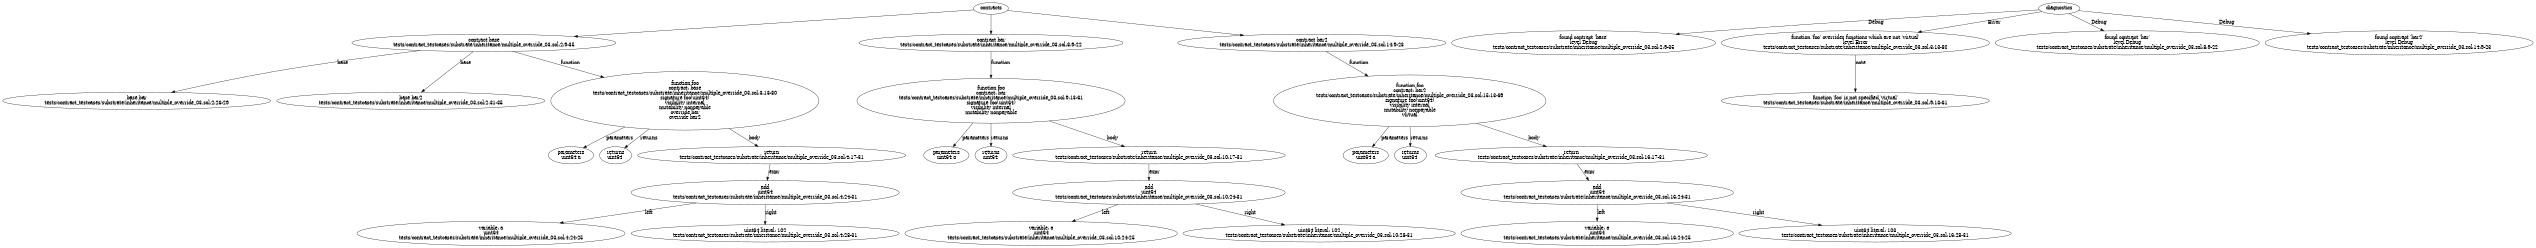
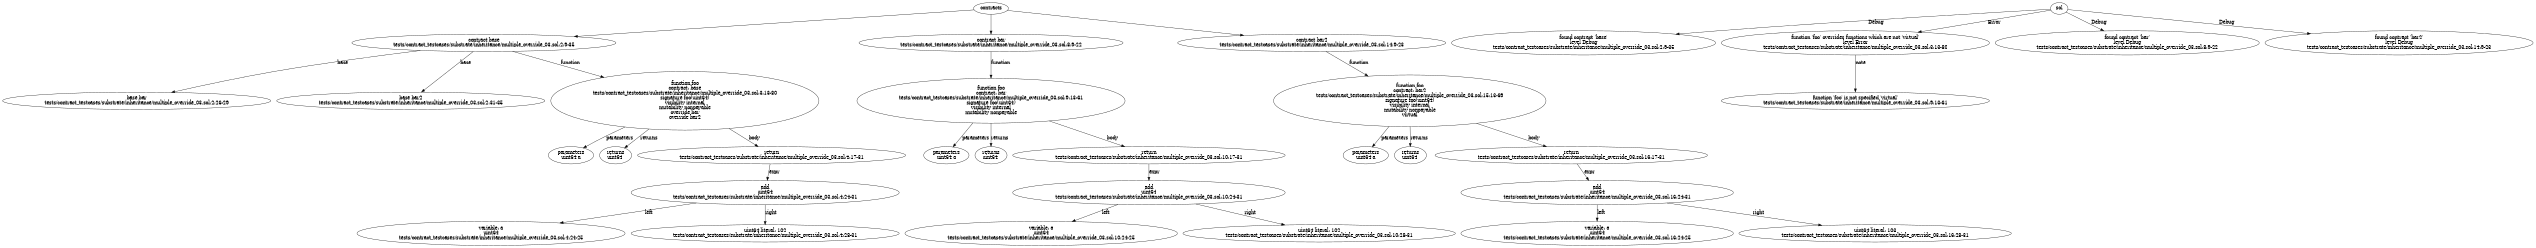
(2059, 8) -> (2059, 8)
